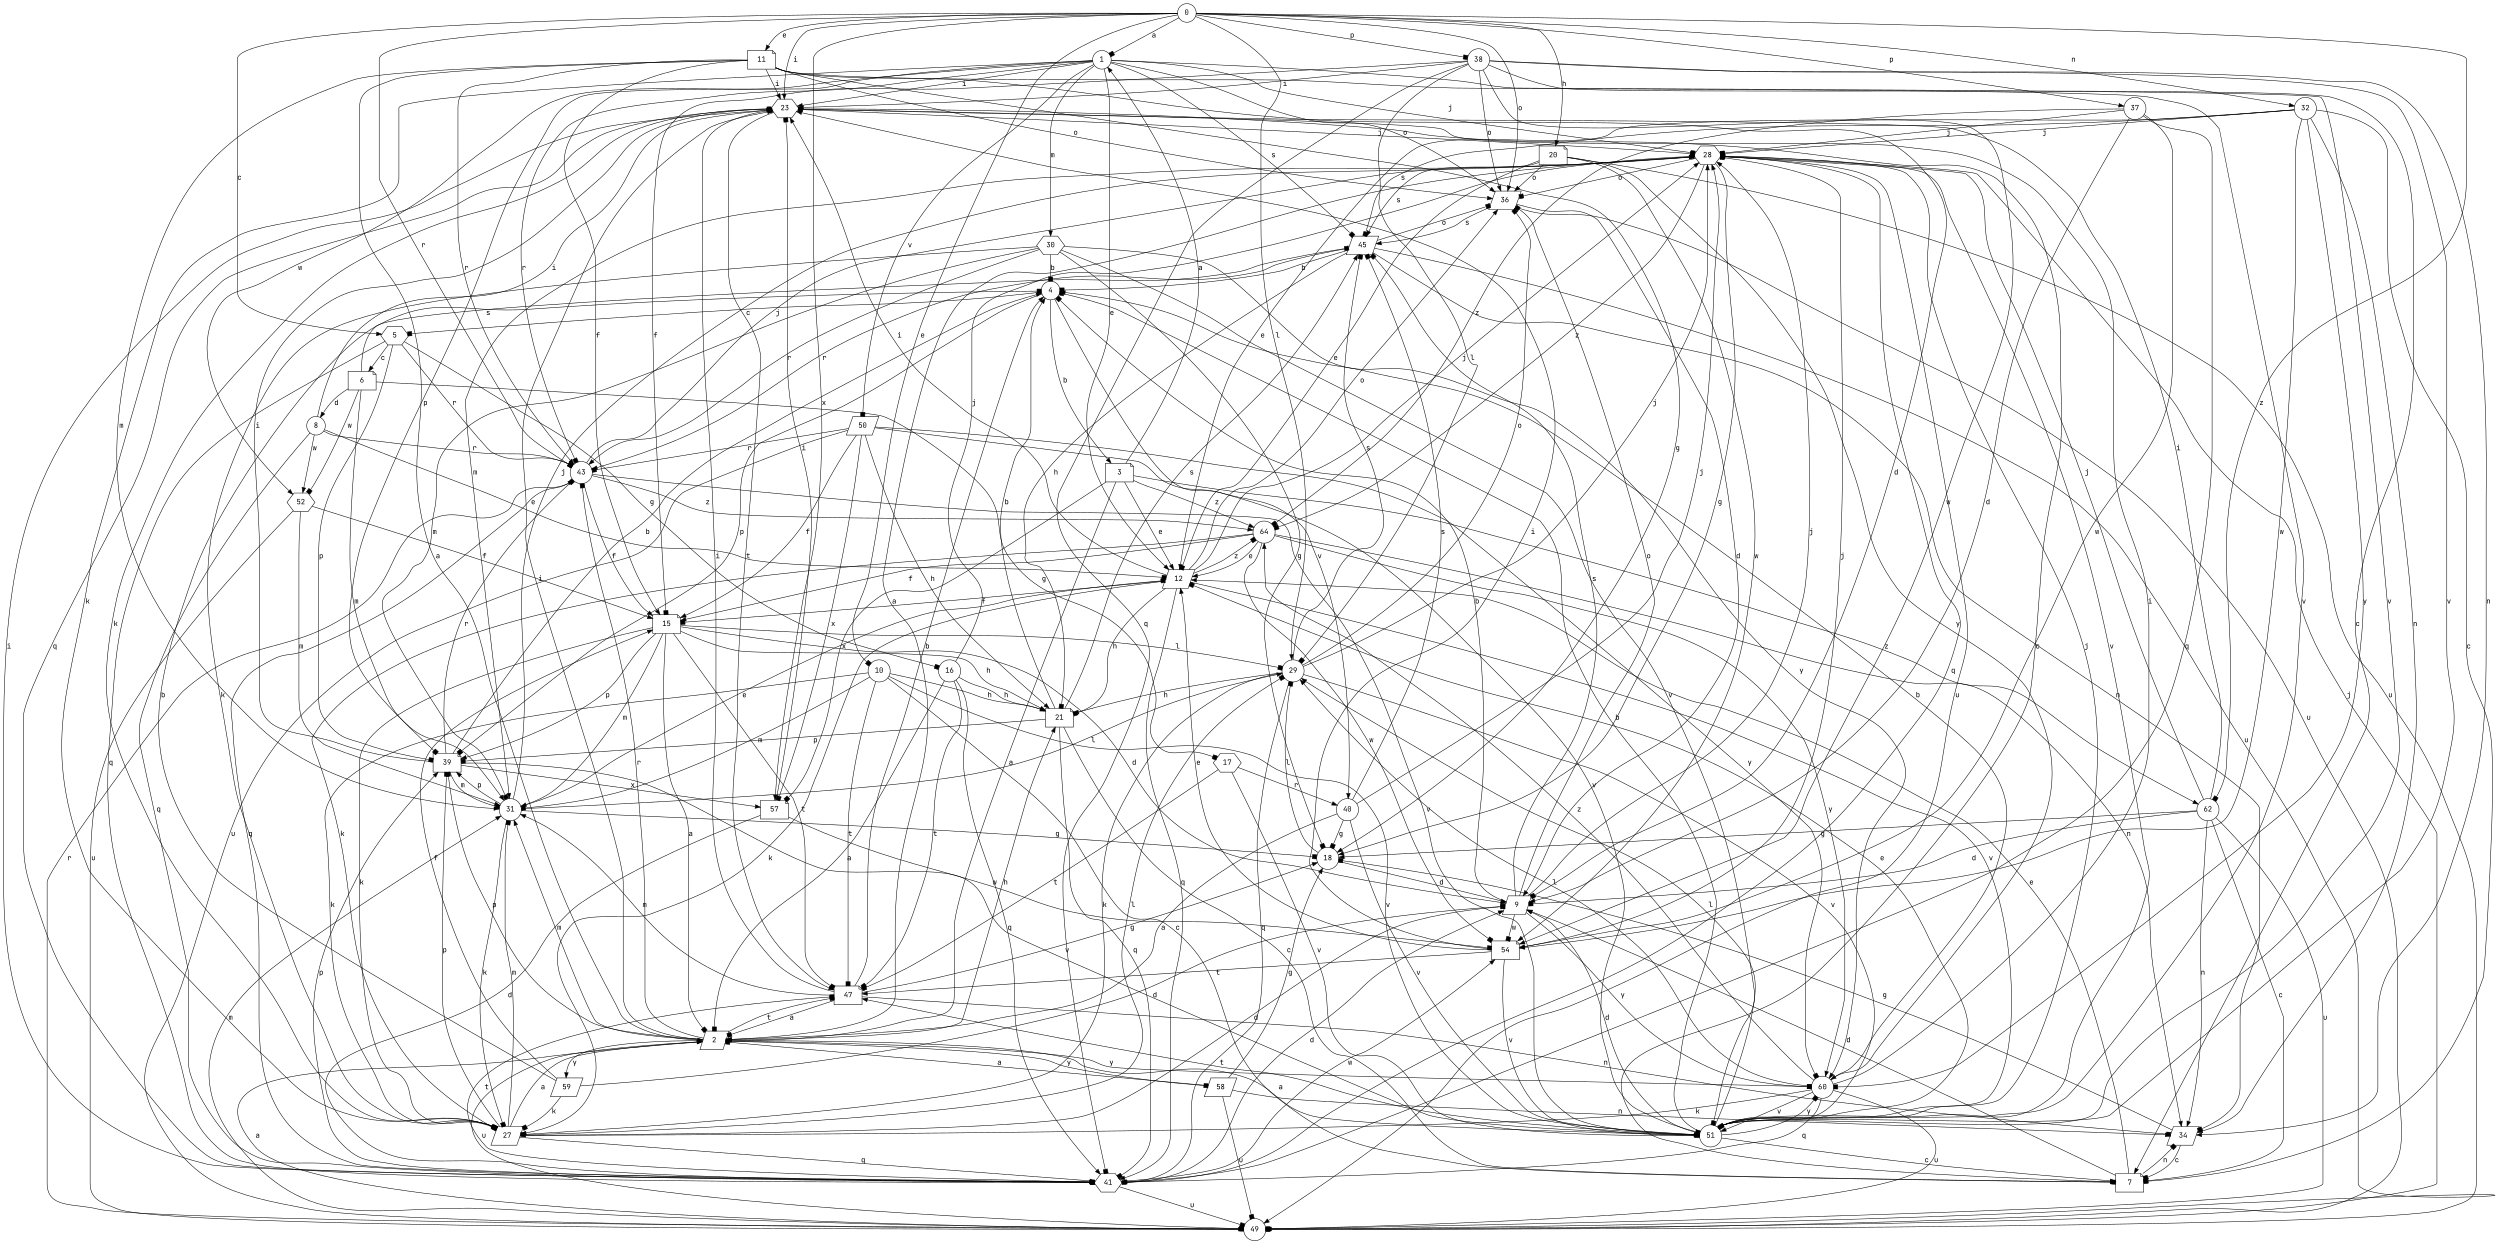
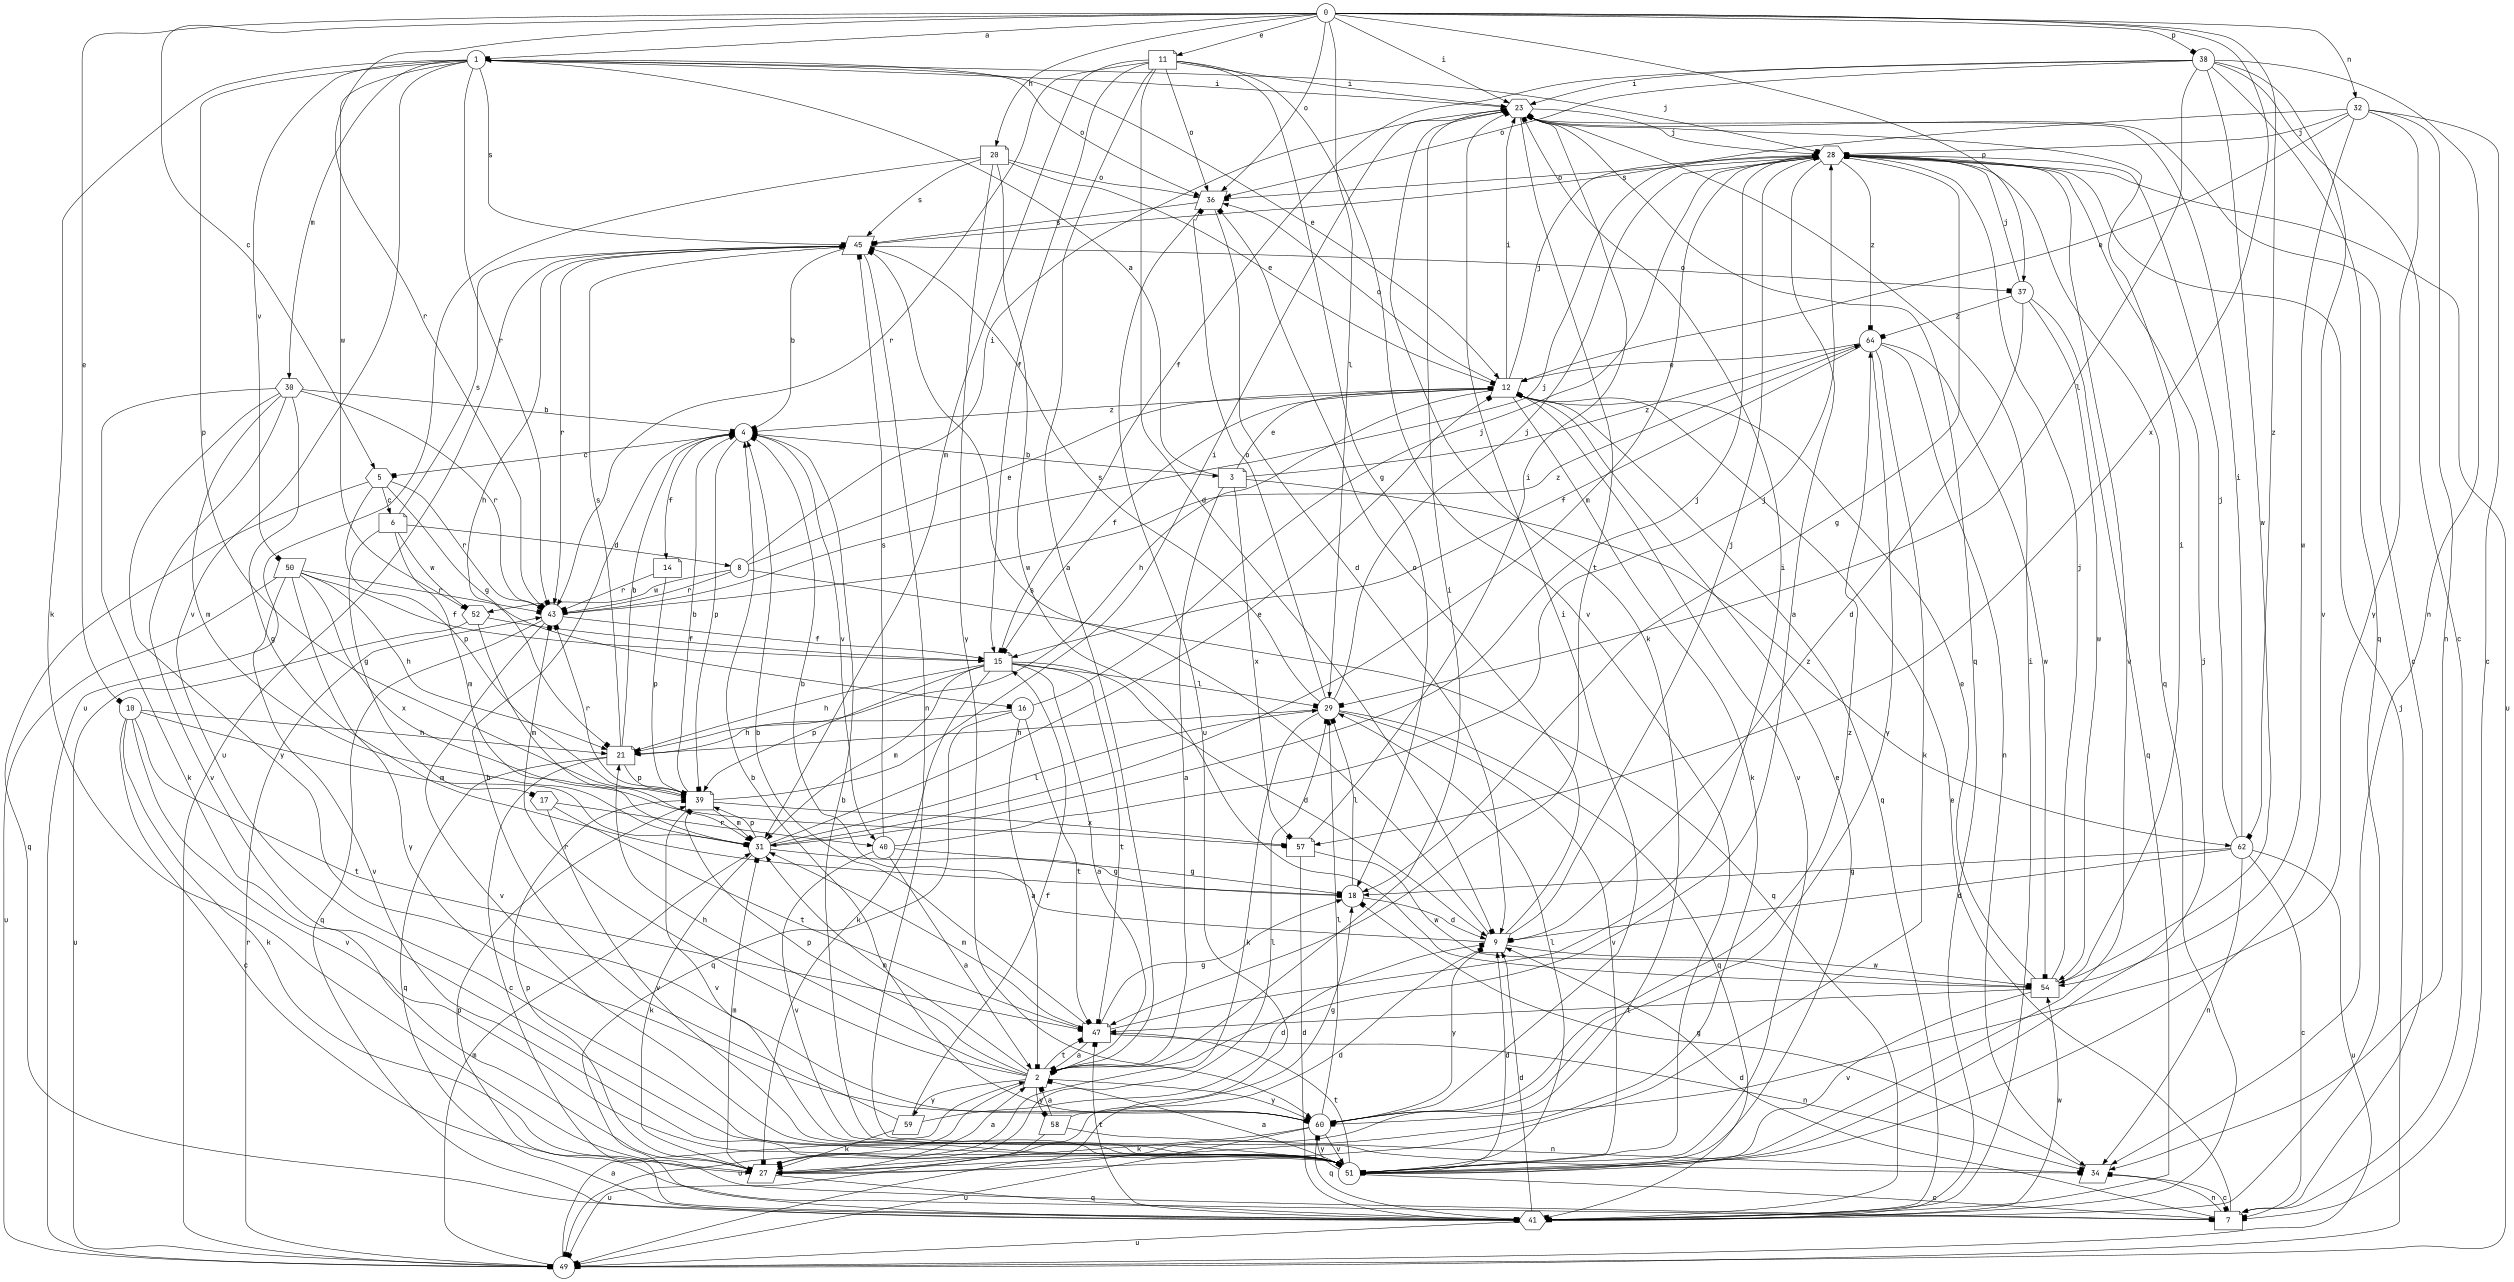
(1434, 223) -> (1439, 260)
(1224, 560) -> (1125, 406)
none -> (668, 568)
